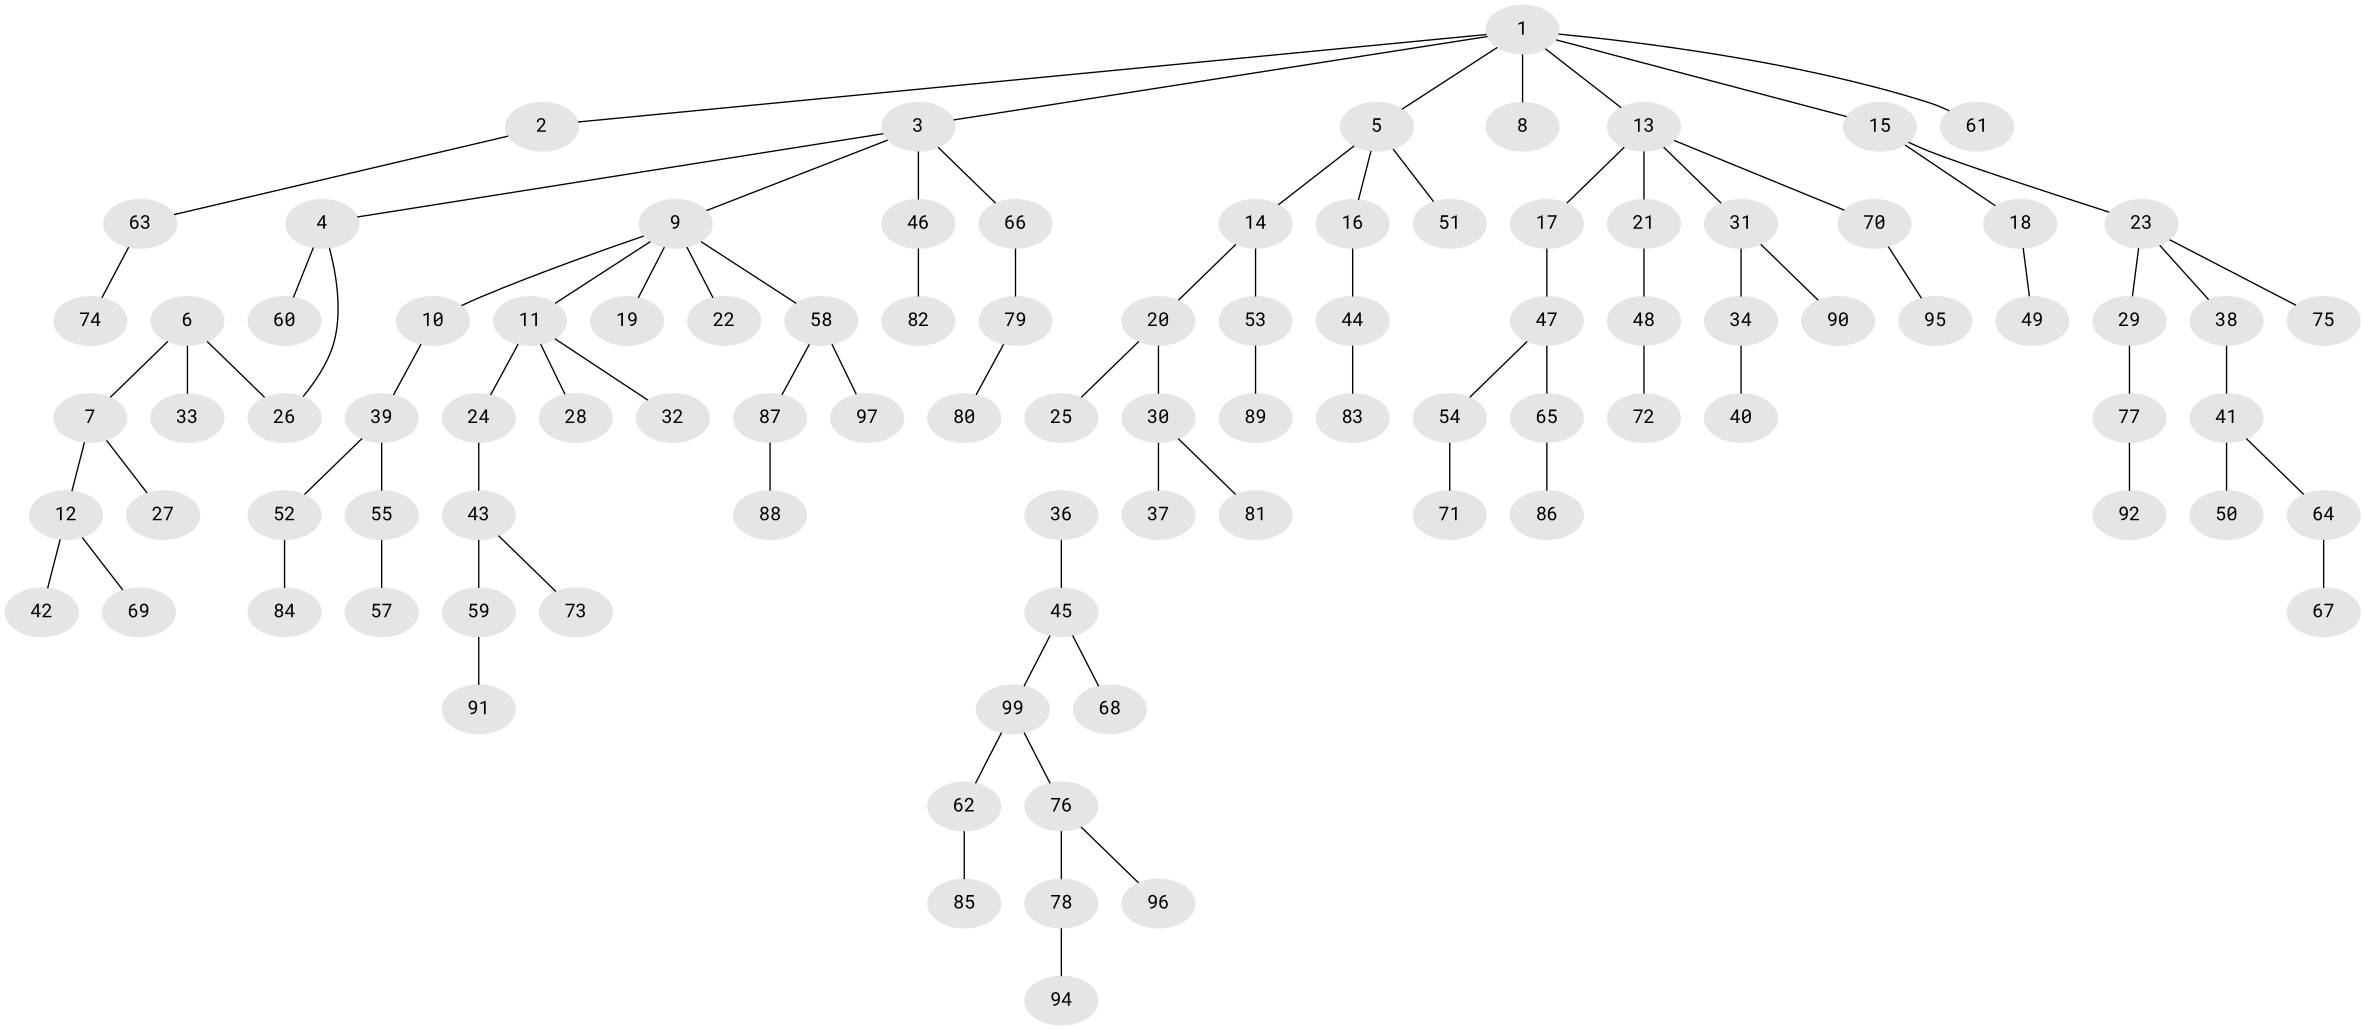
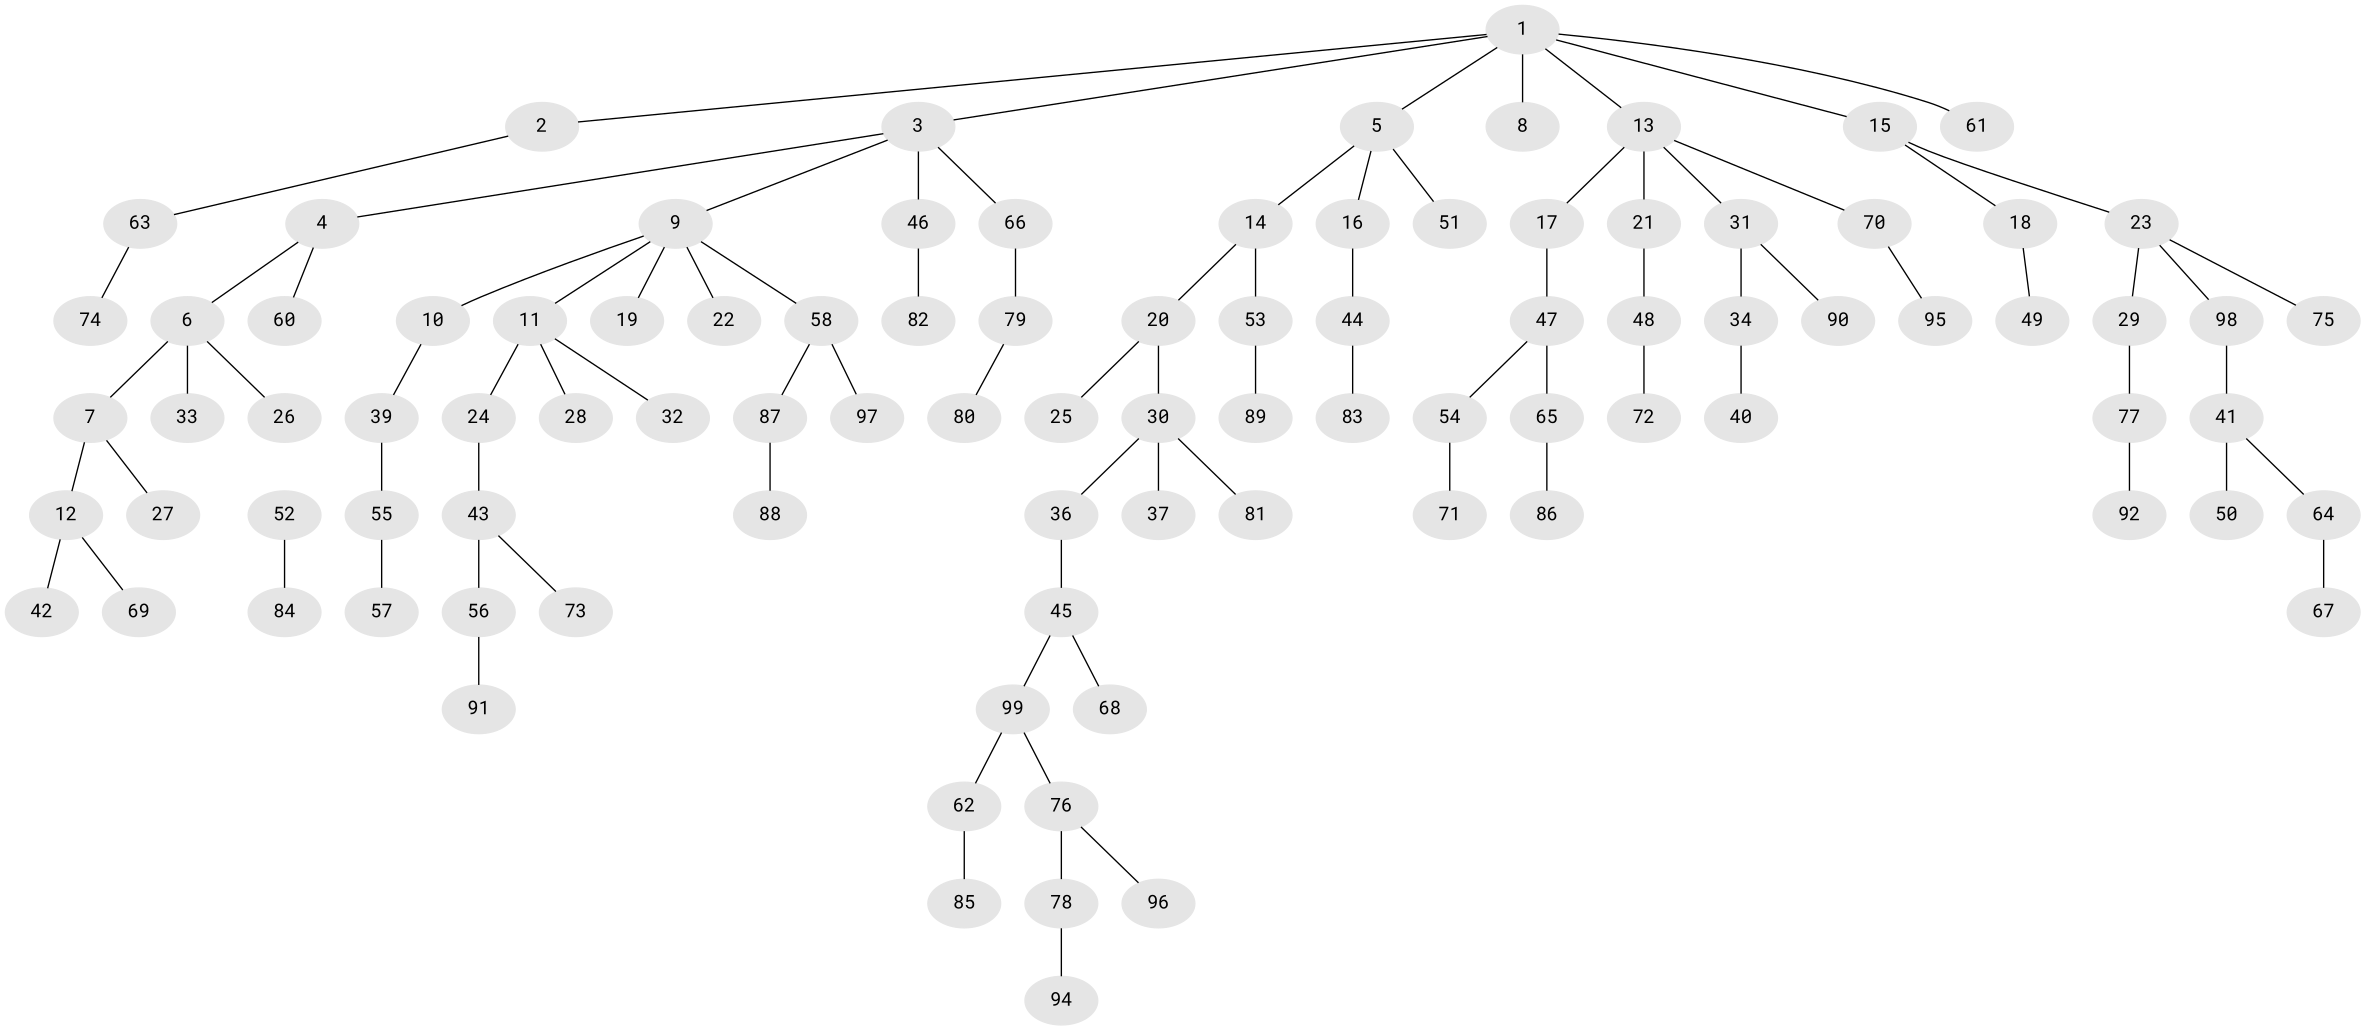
(2227, 321) -> (2227, 321)
(337, 326) -> (255, 272)
(333, 466) -> none
none -> (1110, 466)
(479, 612) -> (479, 612)
